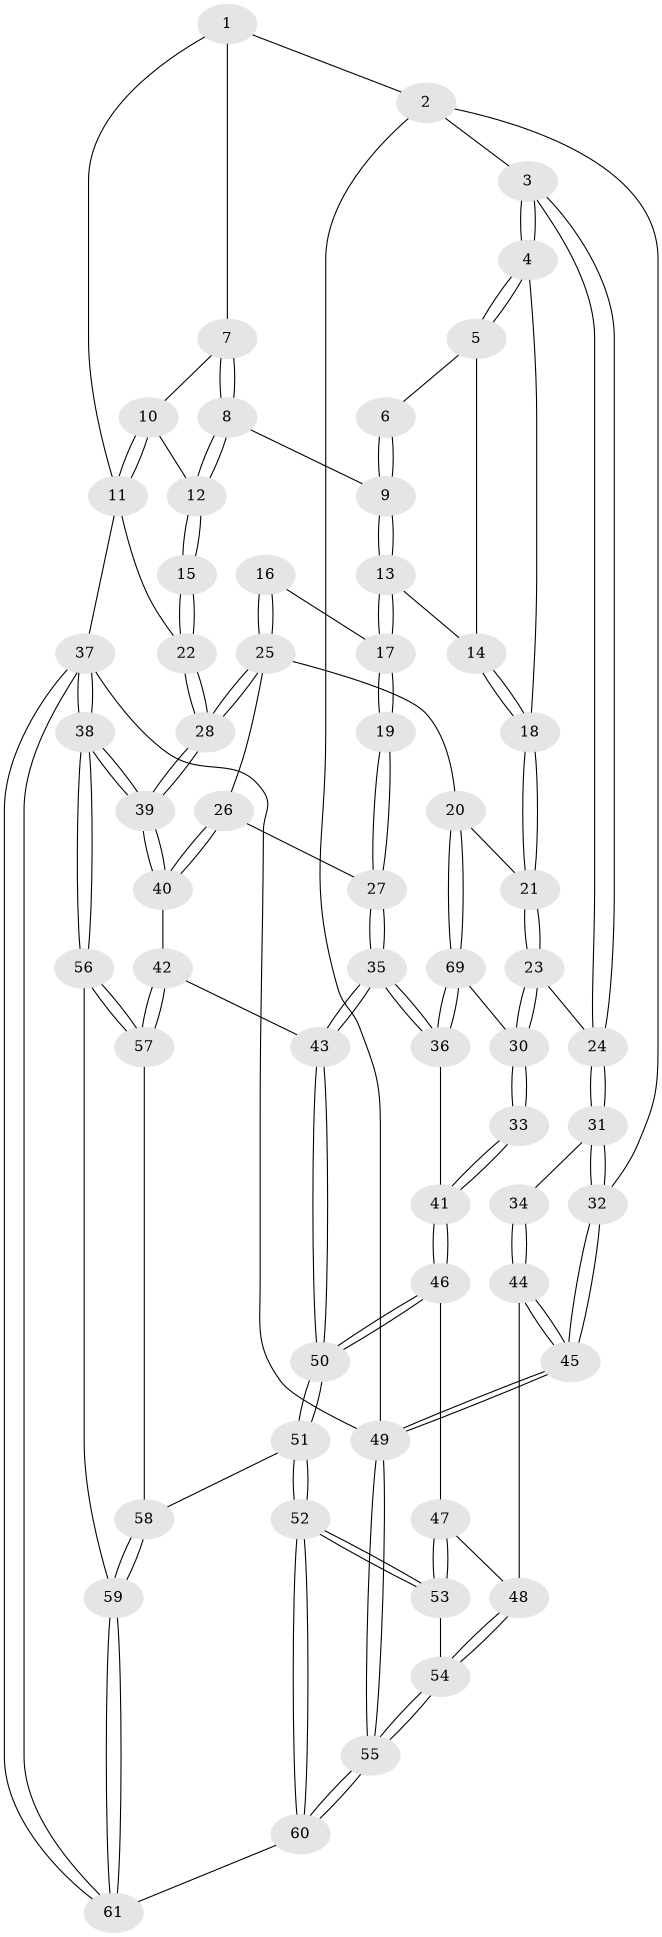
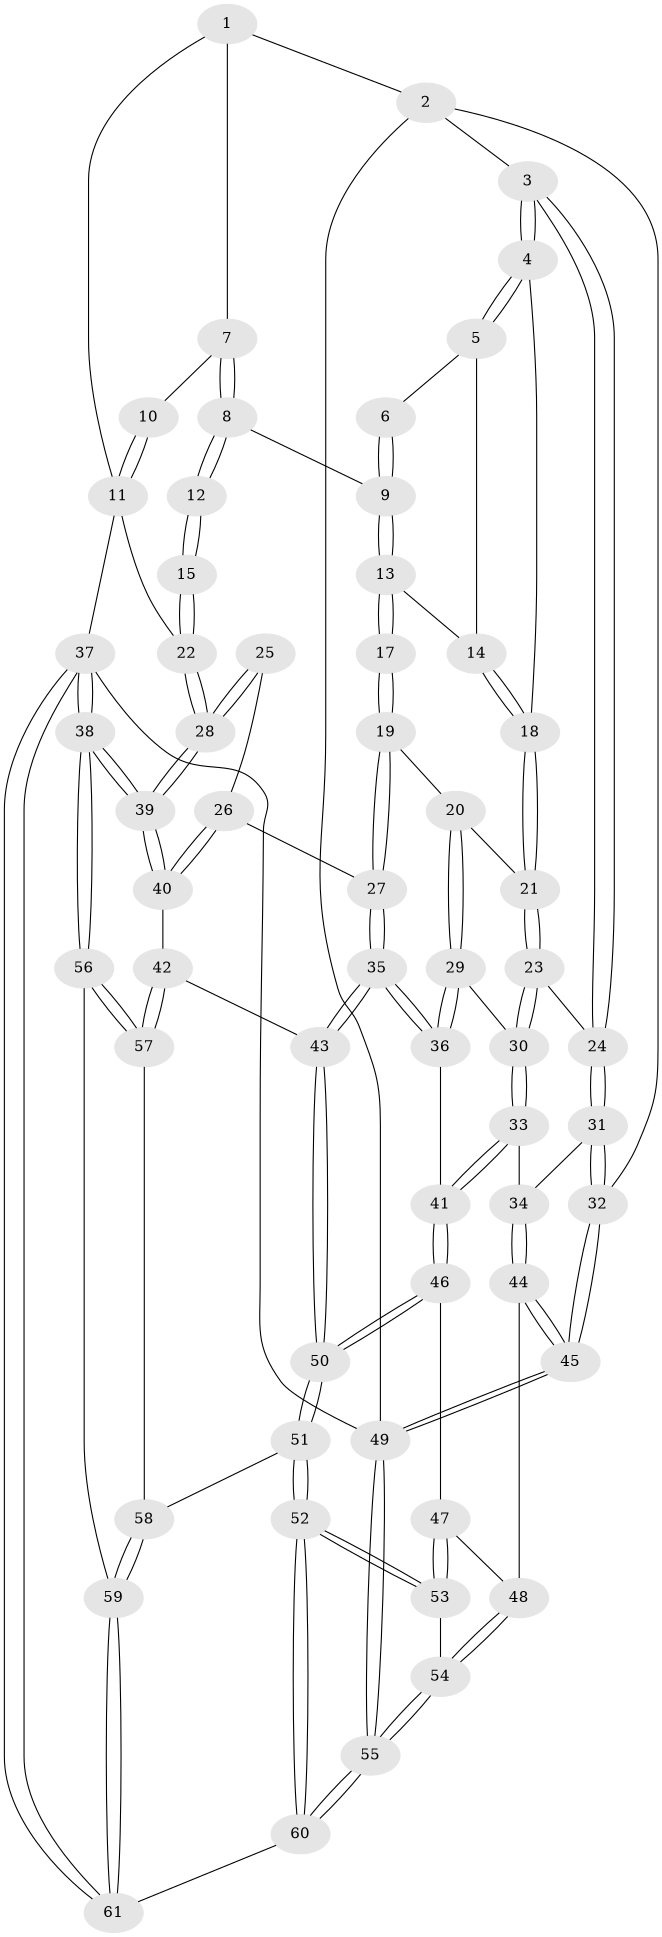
(173, 457) -> none
(266, 575) -> none
(401, 697) -> (421, 772)
(456, 968) -> (456, 968)
none -> (519, 1165)
